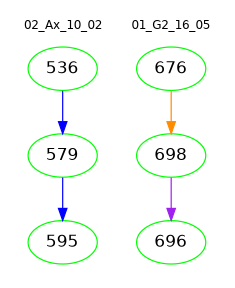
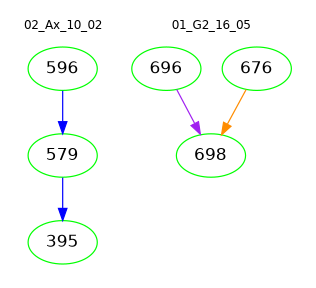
(63, 69) -> (63, 69)
(171, 193) -> (186, 106)
(63, 242) -> (63, 242)
